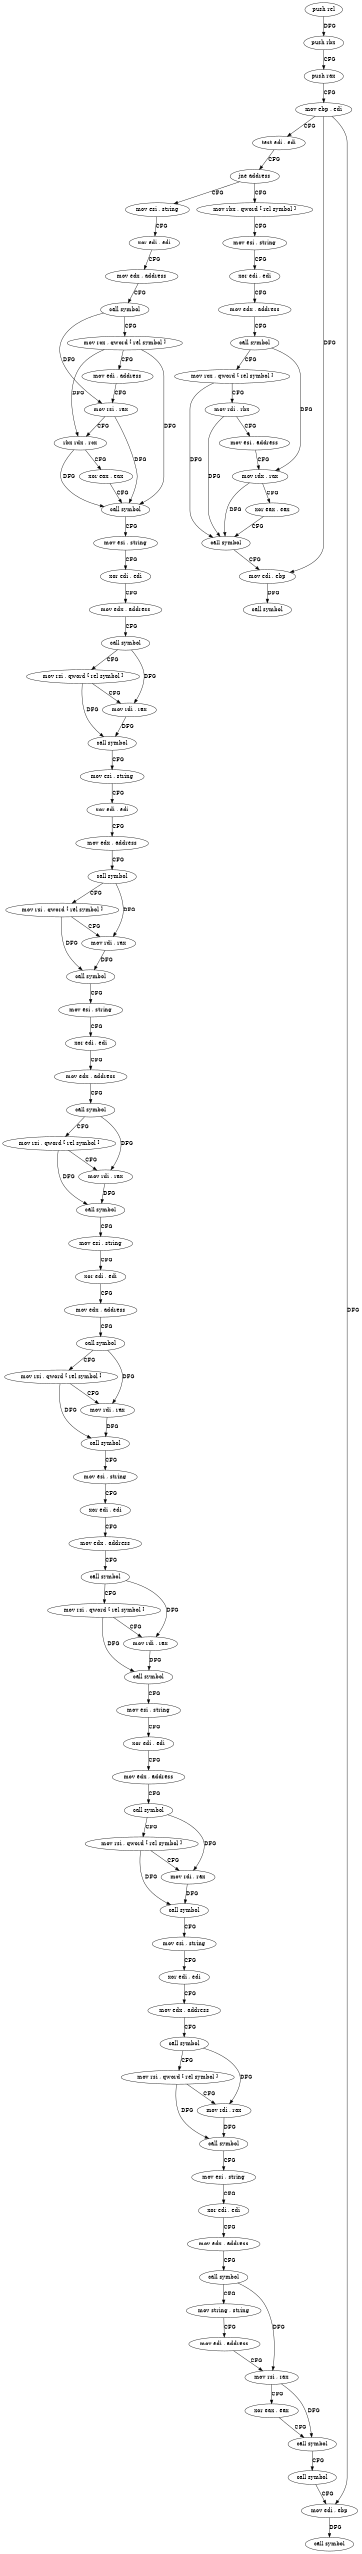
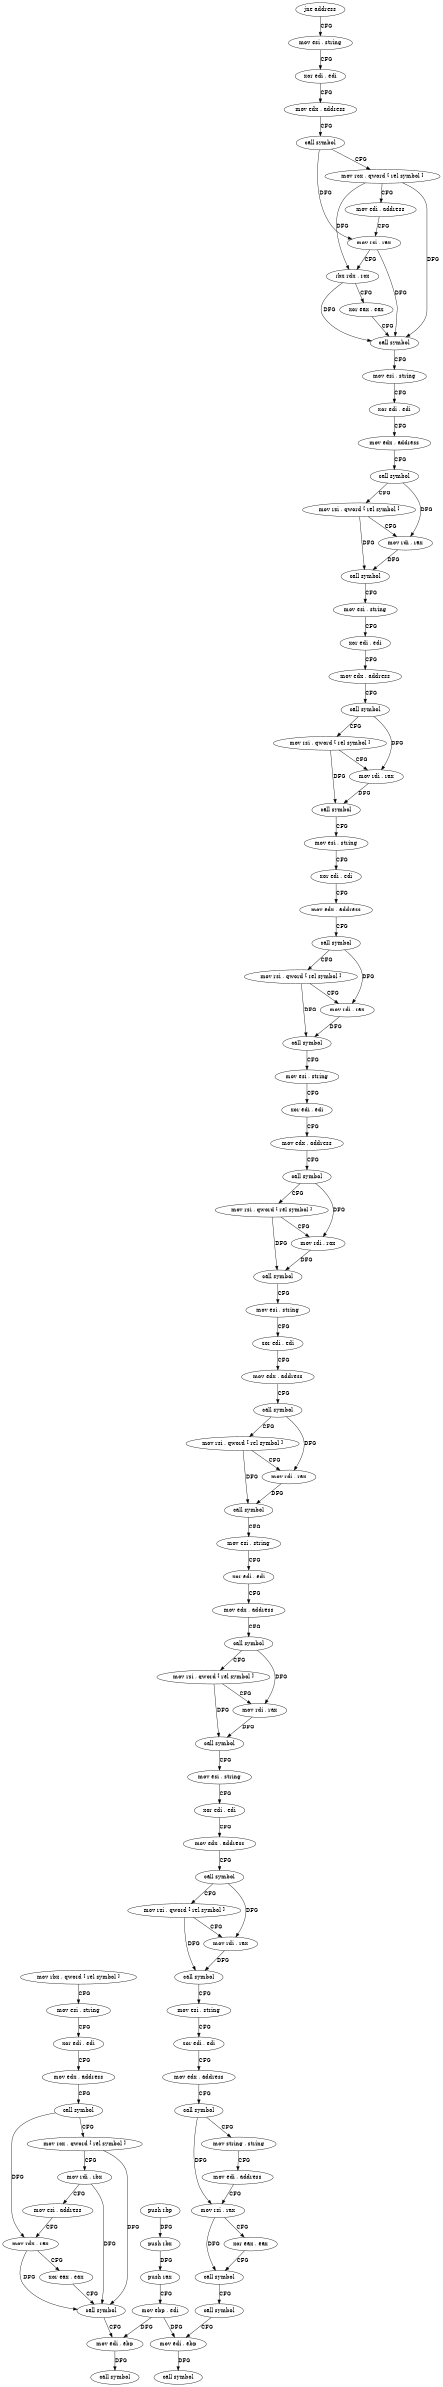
(324, 10) -> (160, 2211)
(330, 60) -> (166, 2261)
(279, 143) -> none
(255, 191) -> none
